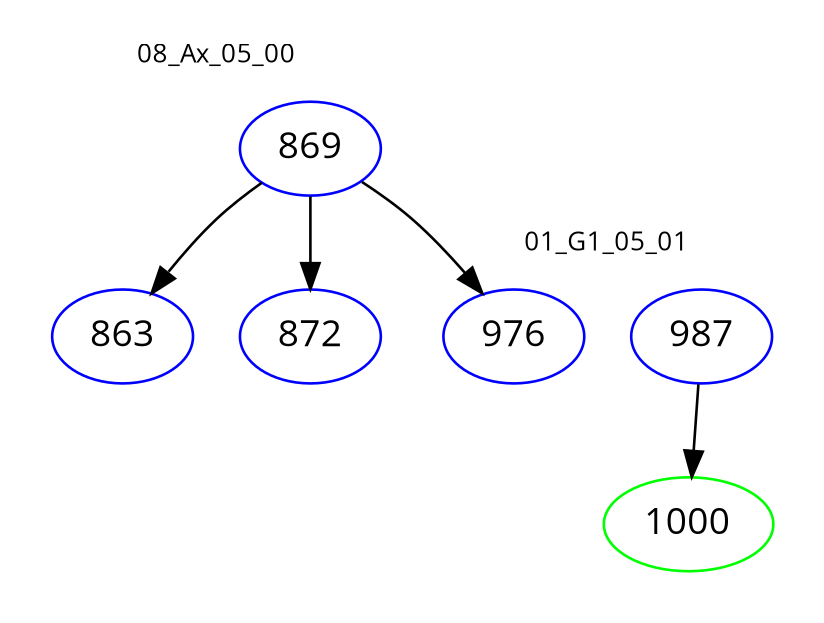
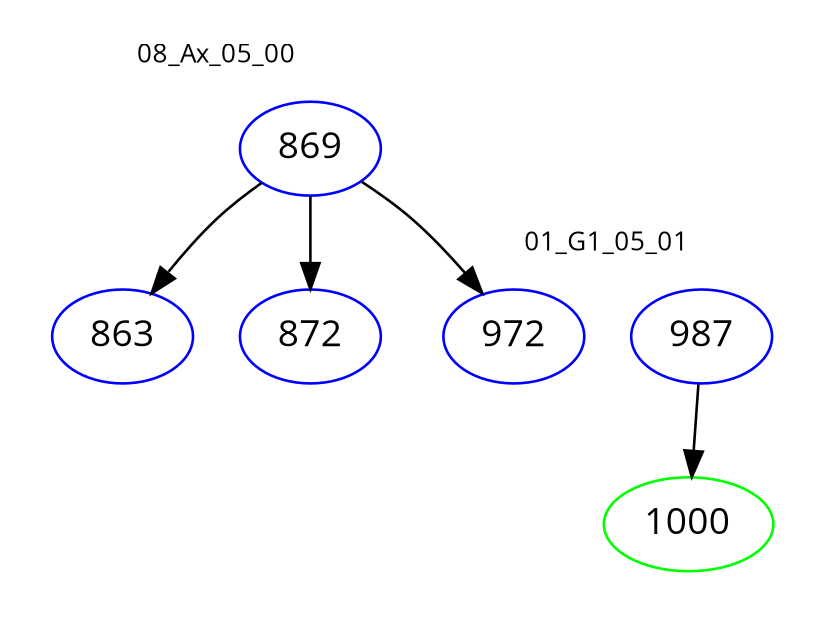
(514, 336) -> (514, 336)
